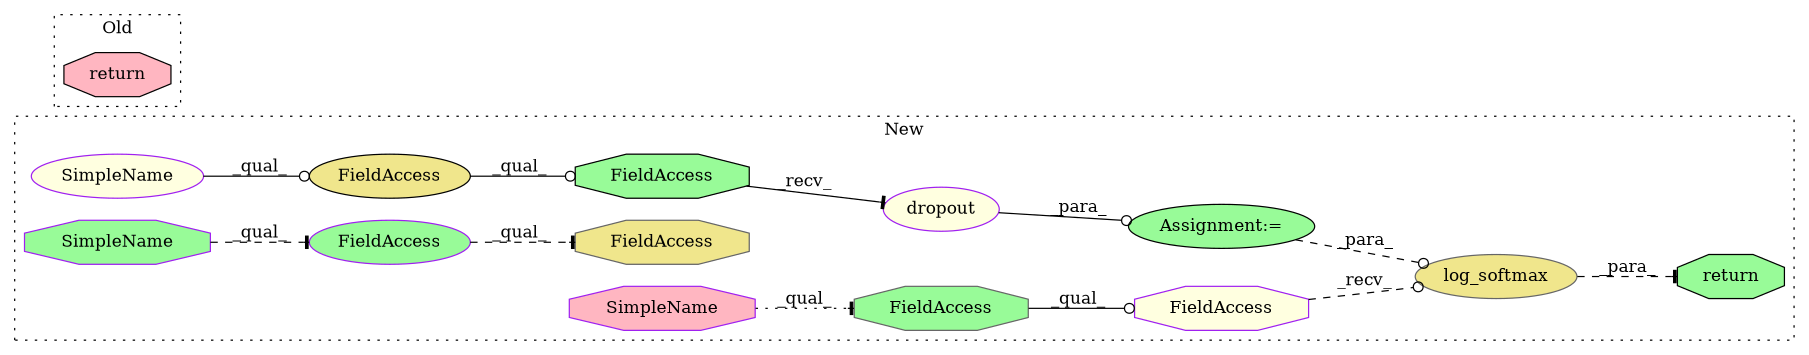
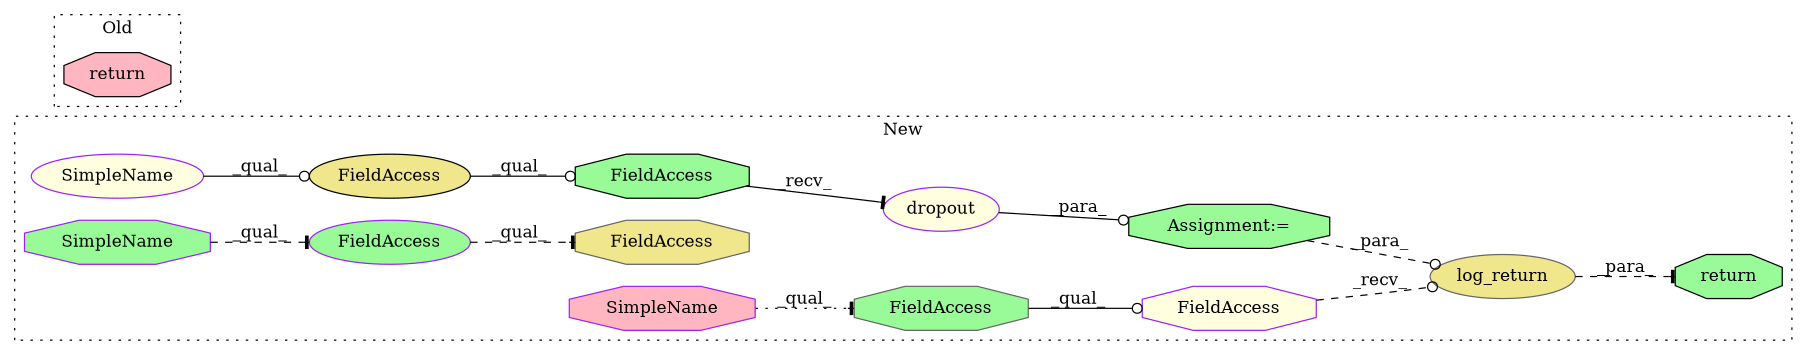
(1222, 226) -> (1229, 226)
(1496, 277) -> (1503, 277)
